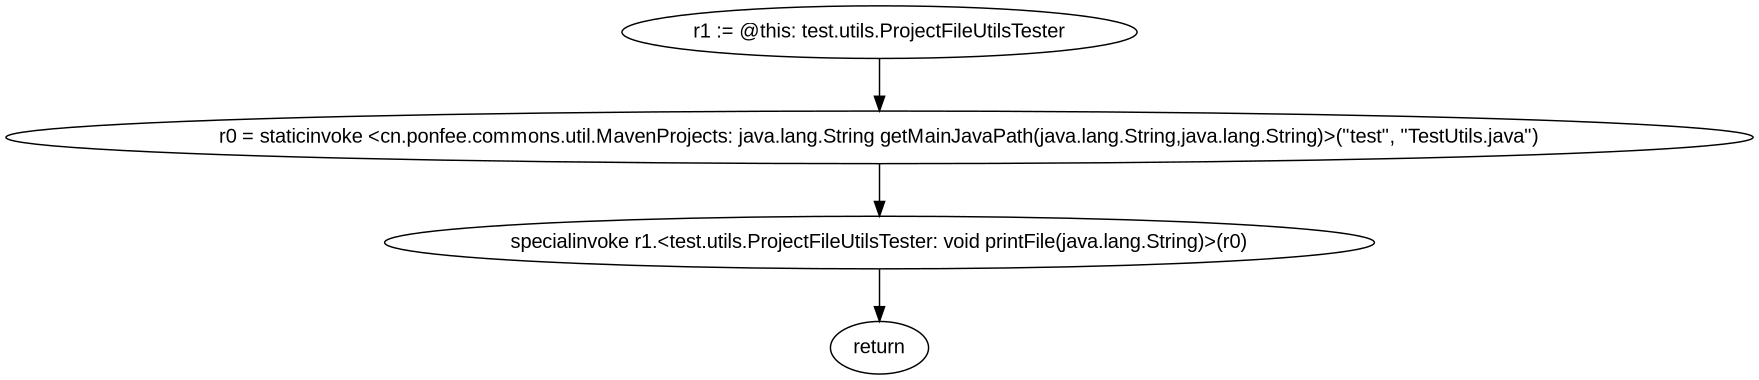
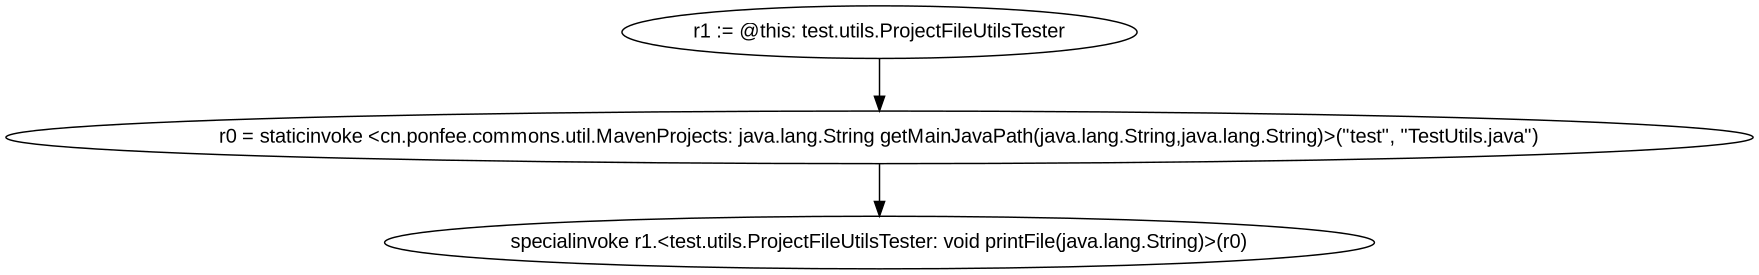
(880, 348) -> none
